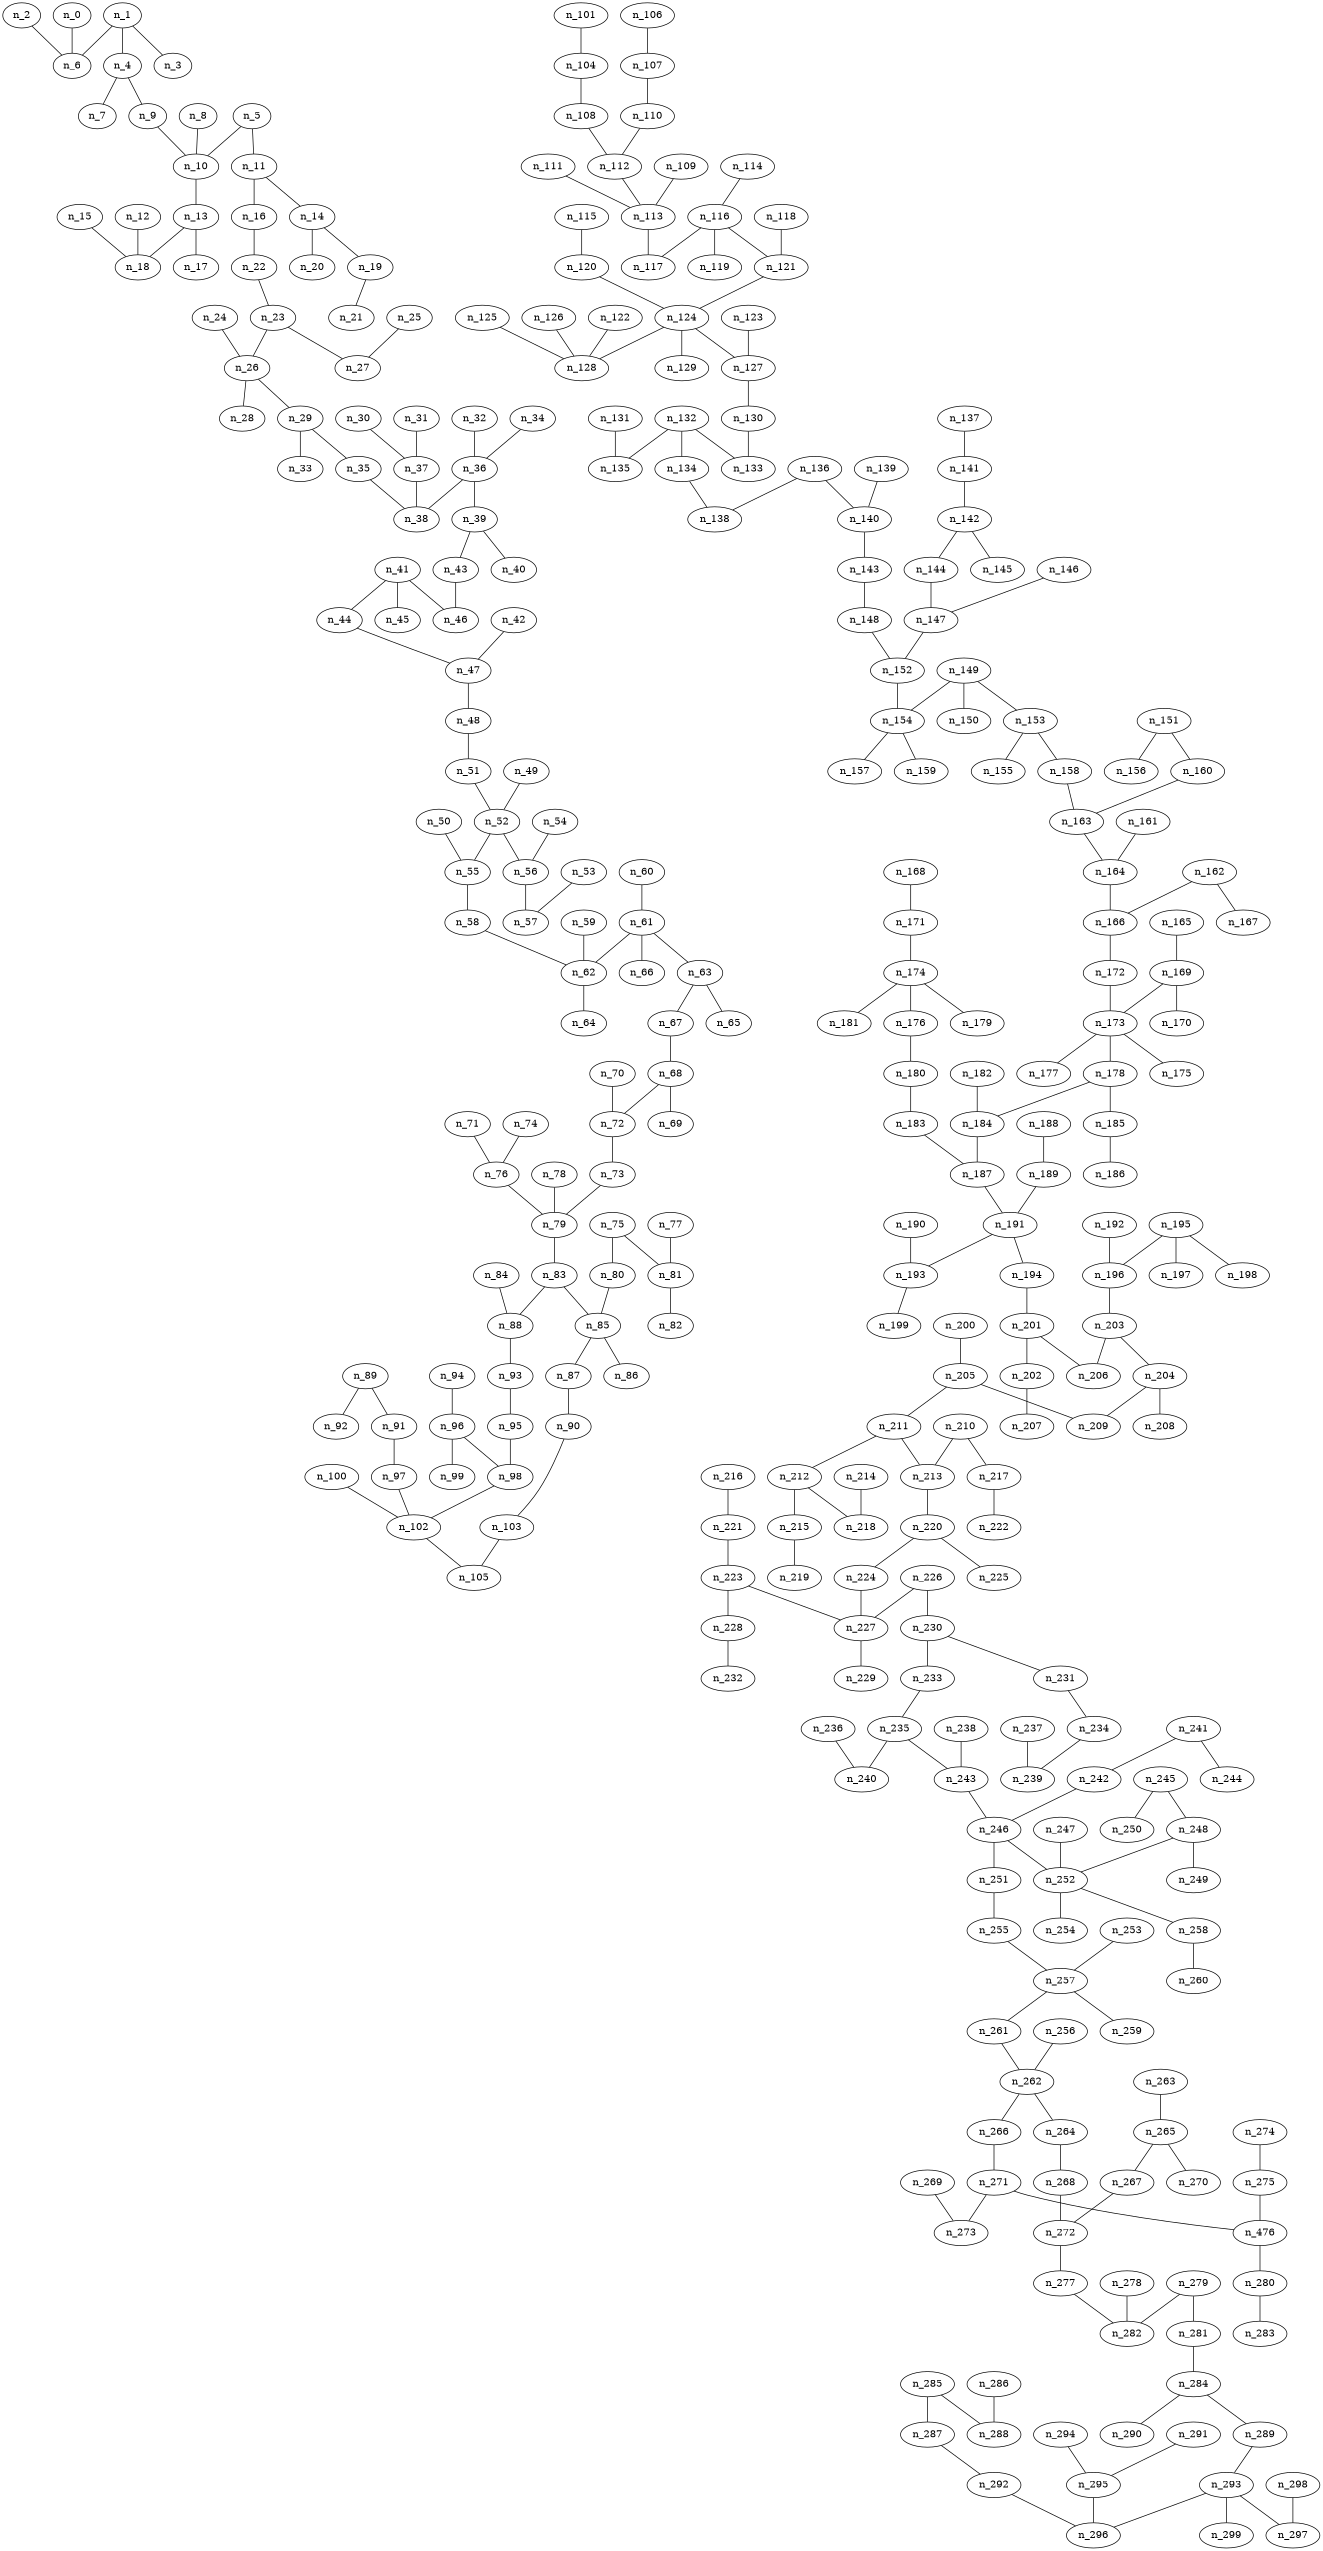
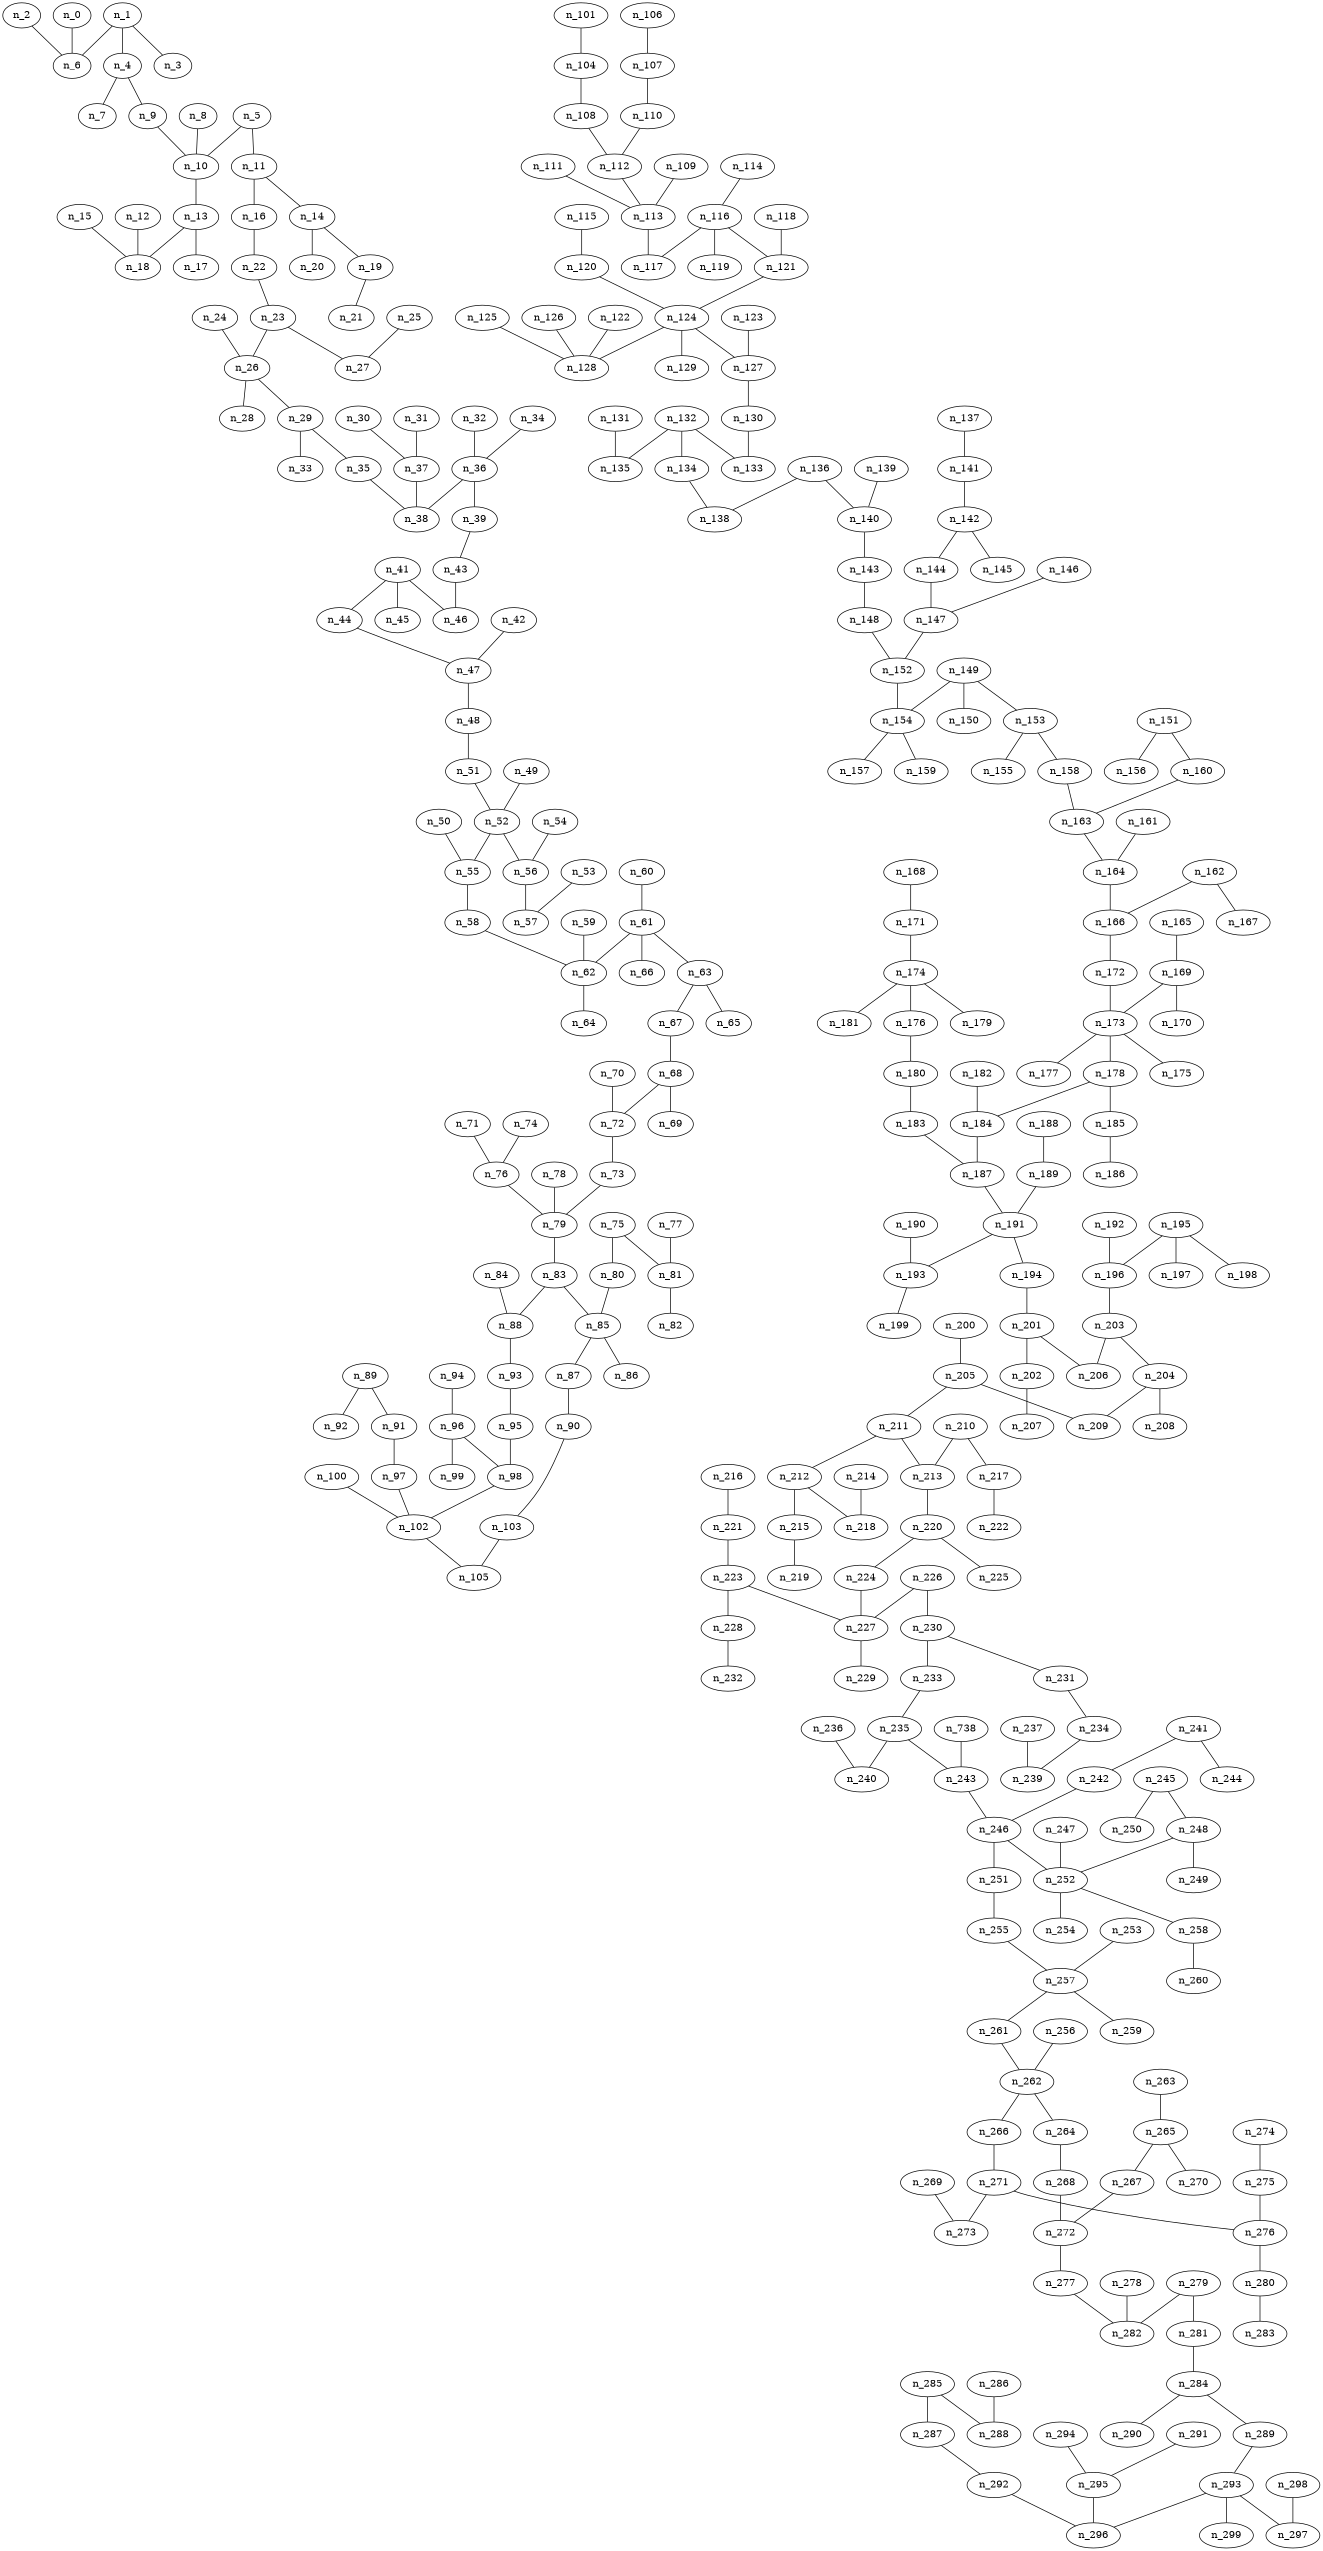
(514, 570) -> none
(961, 1729) -> (961, 1729)
(1260, 2233) -> (1260, 2233)
